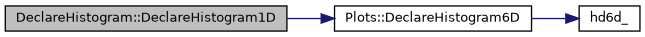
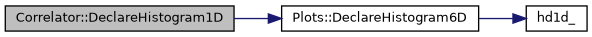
(146, 19) -> (120, 19)
(610, 19) -> (557, 19)
